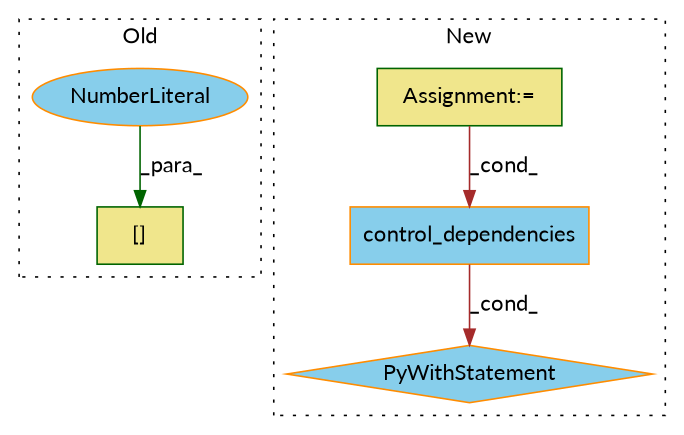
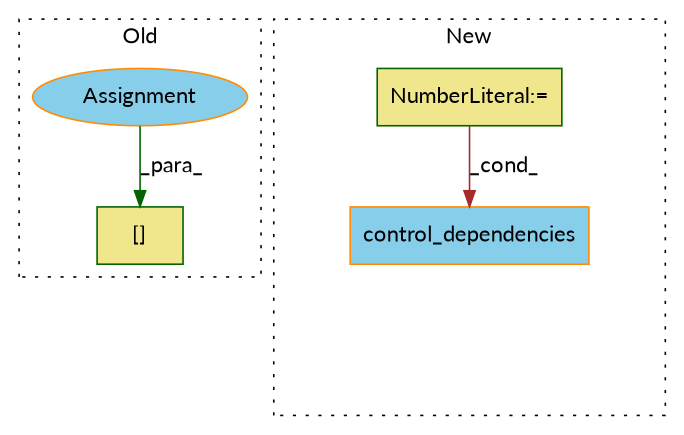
(140, 97) -> (140, 97)
(470, 97) -> (470, 97)
(470, 374) -> none
